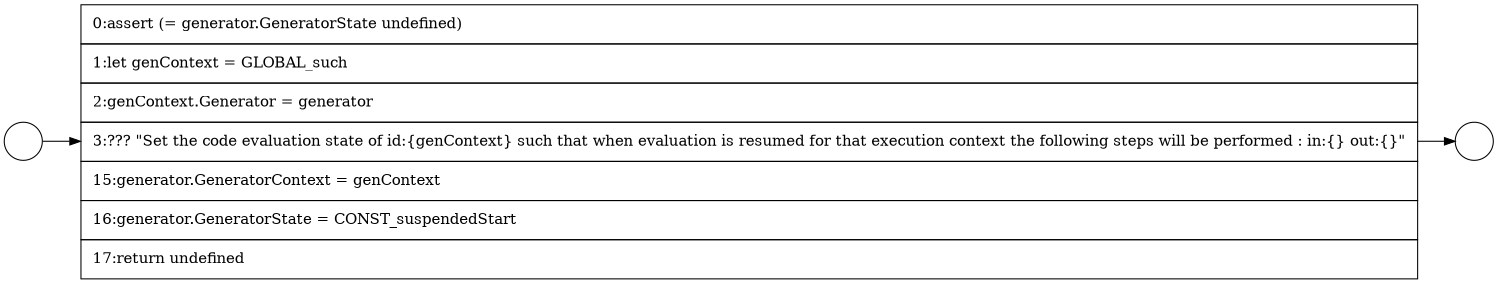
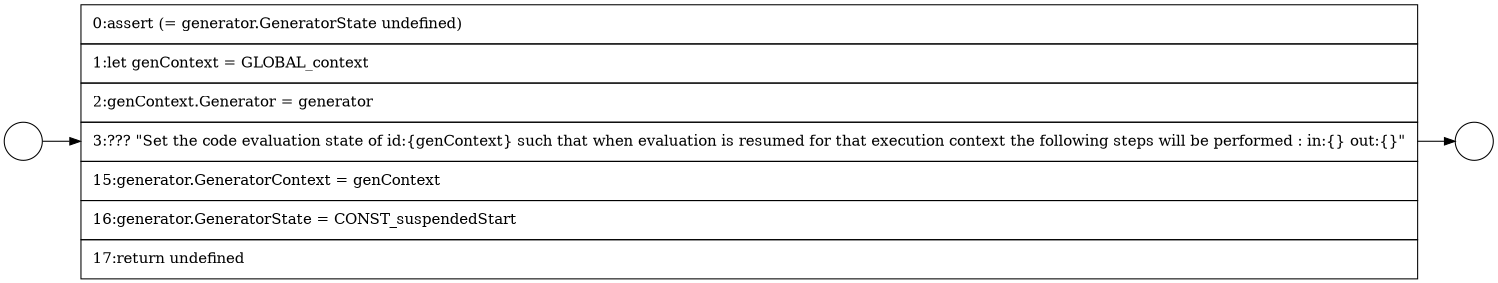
(220, 63) -> (231, 63)
